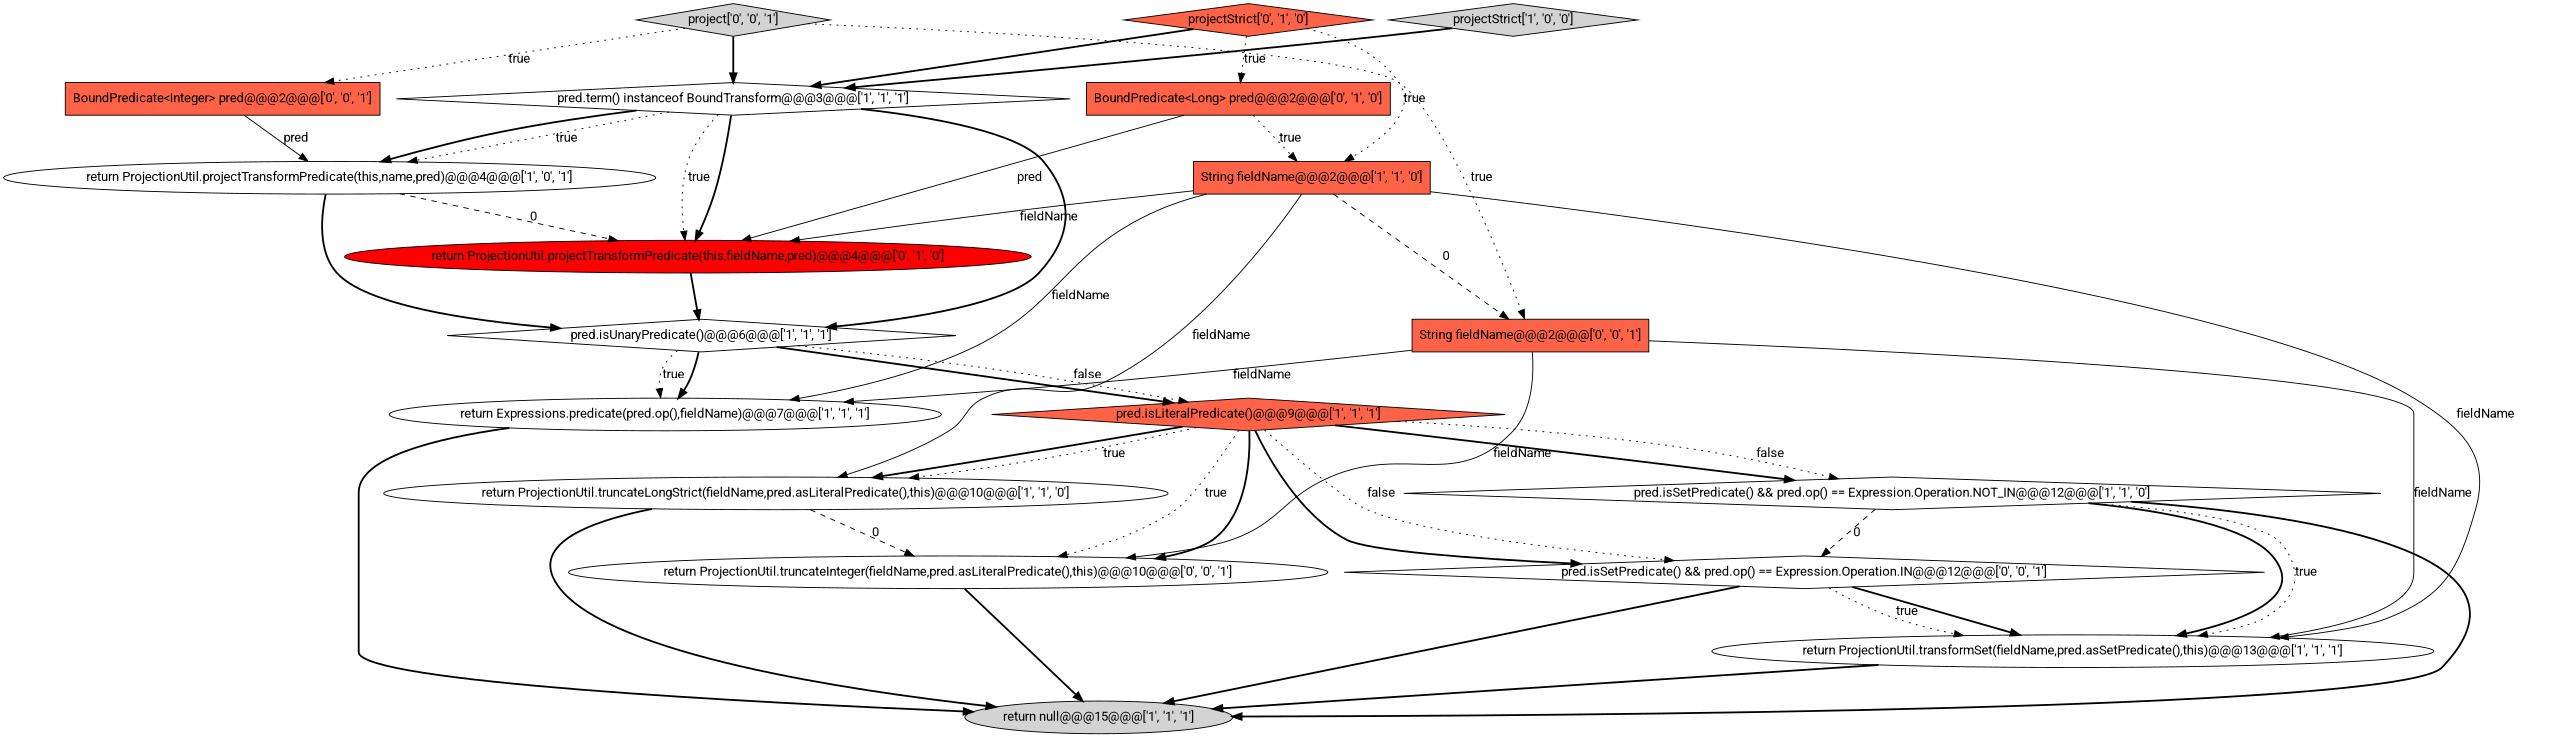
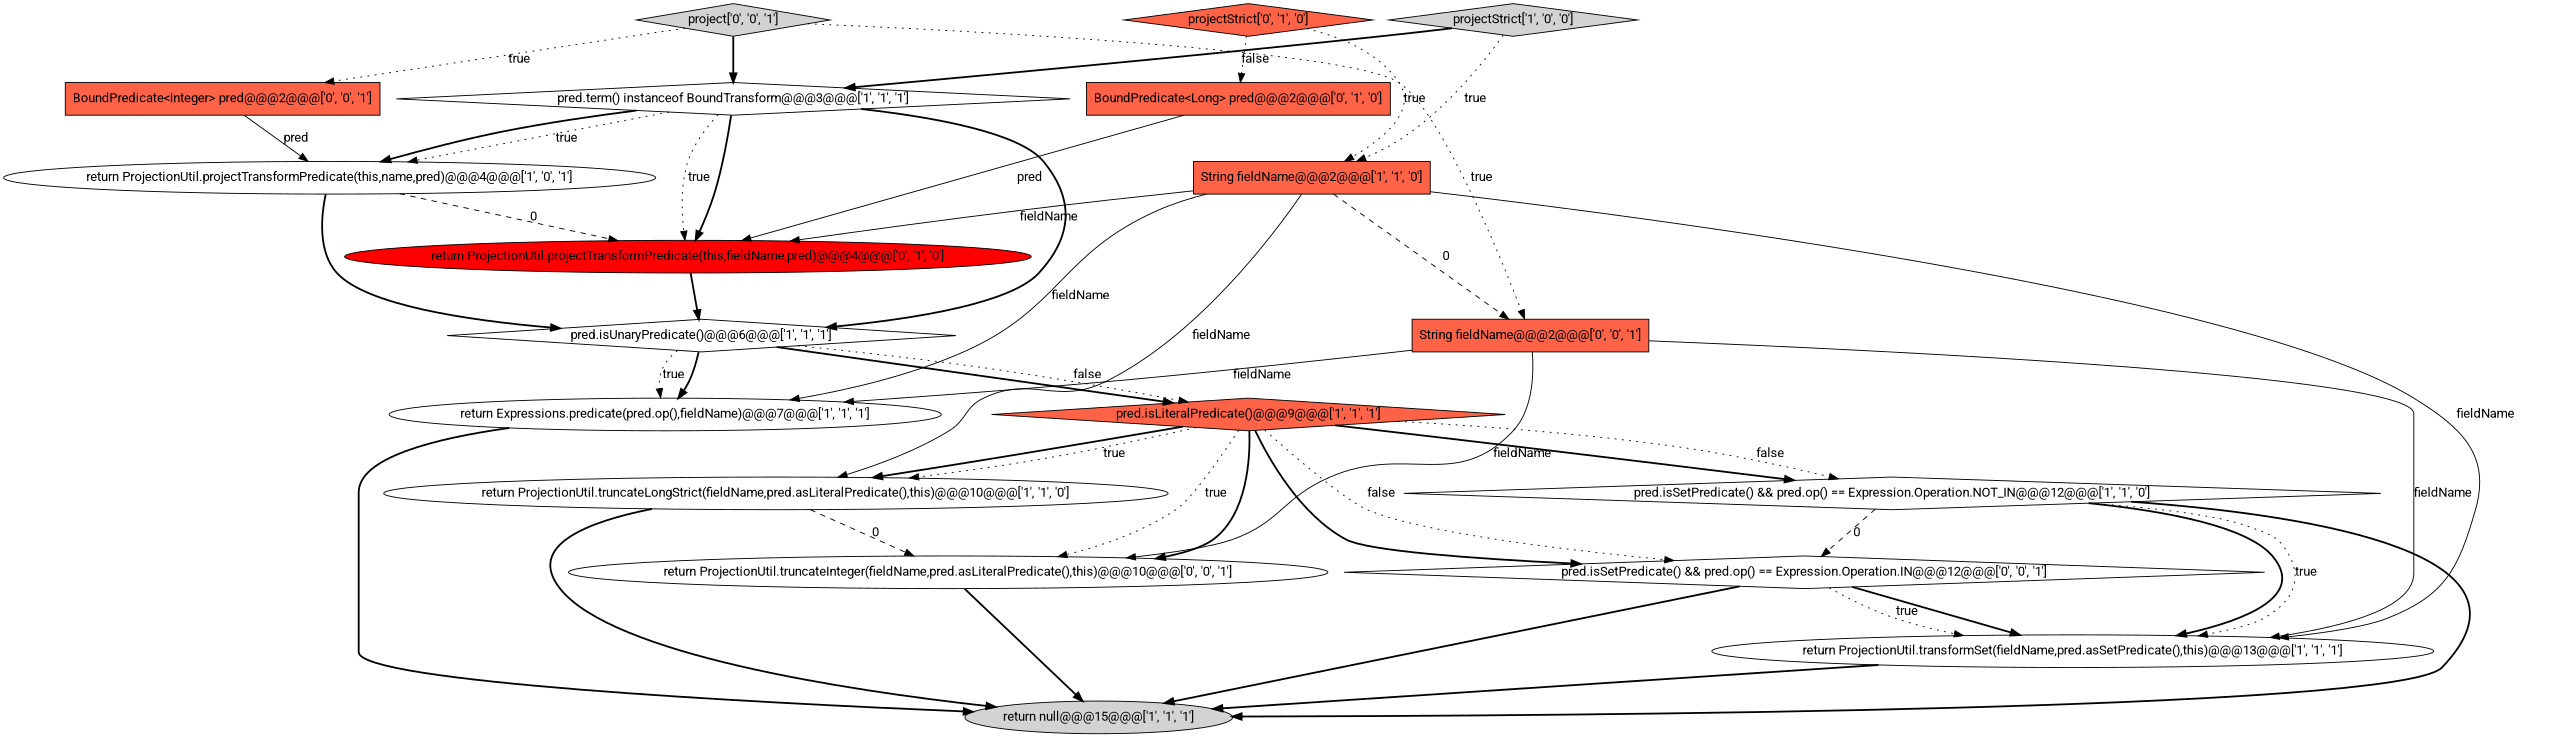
(1007, 57) -> none
(1255, 59) -> (1255, 59)
(1272, 135) -> (1442, 106)
